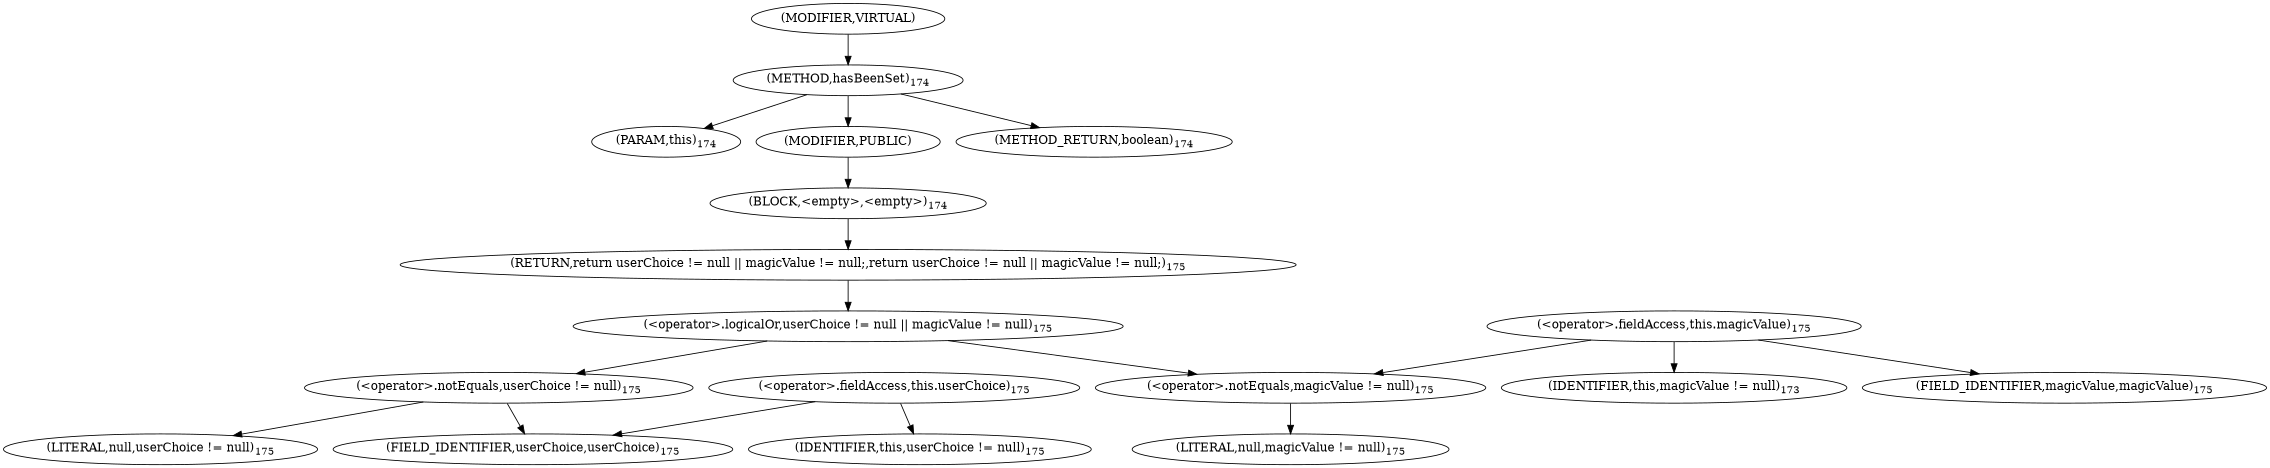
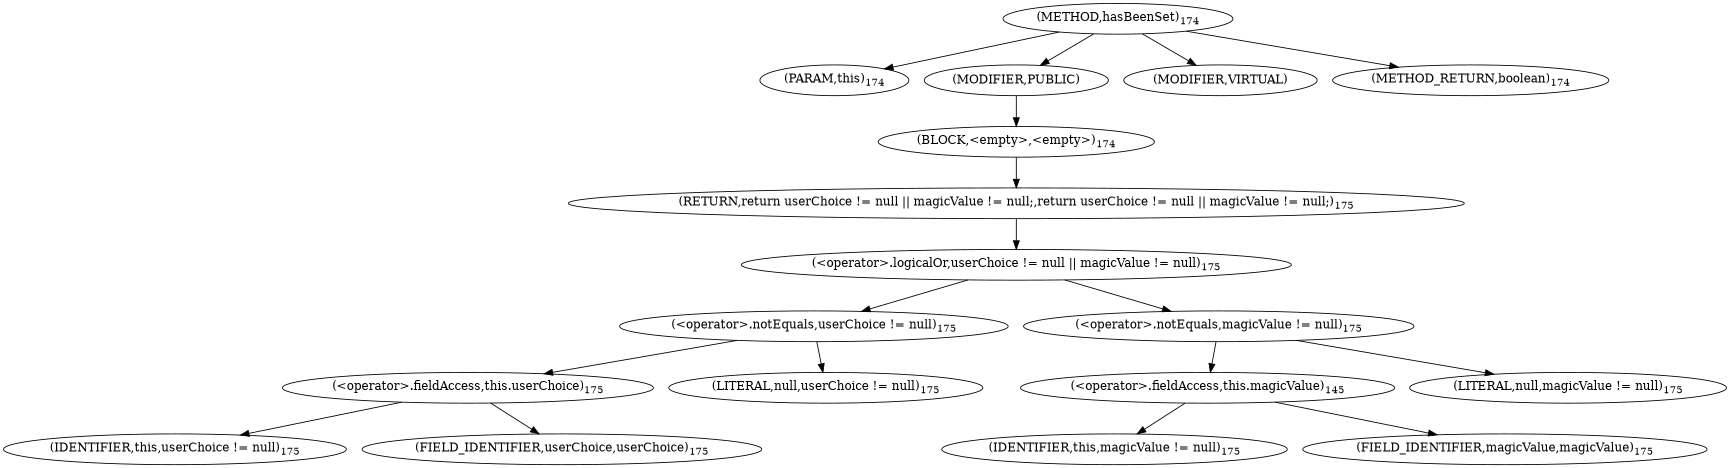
(848, 45) -> (1166, 47)
(1801, 325) -> (1335, 387)
(1487, 356) -> (1214, 353)
(1790, 387) -> (1231, 448)
(514, 415) -> (645, 356)
